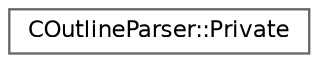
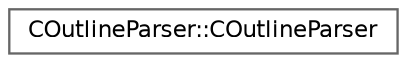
(159, 31) -> (203, 31)
